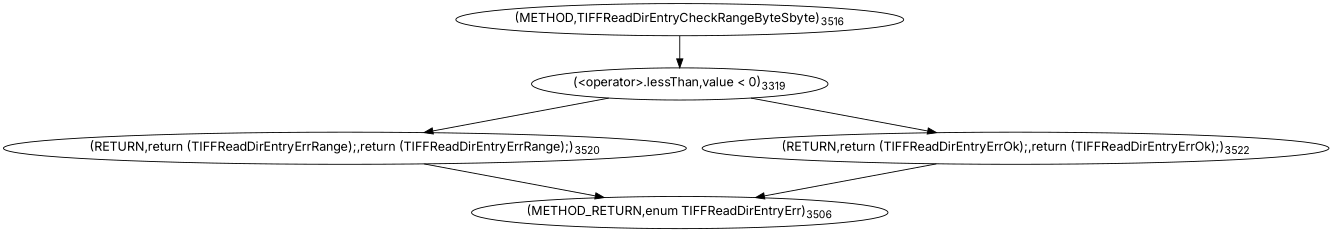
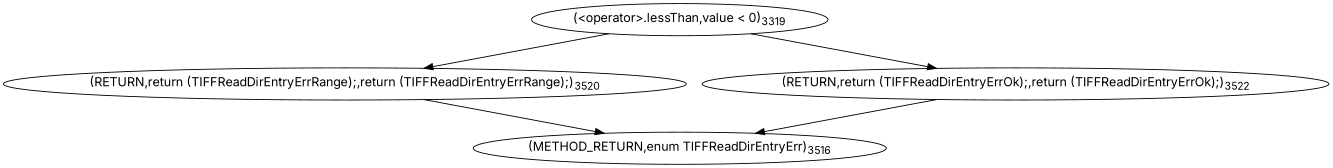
(680, 20) -> none
(820, 211) -> (820, 147)
